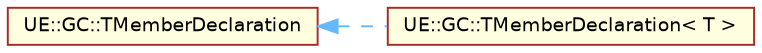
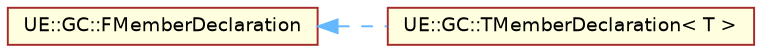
(163, 26) -> (163, 26)
